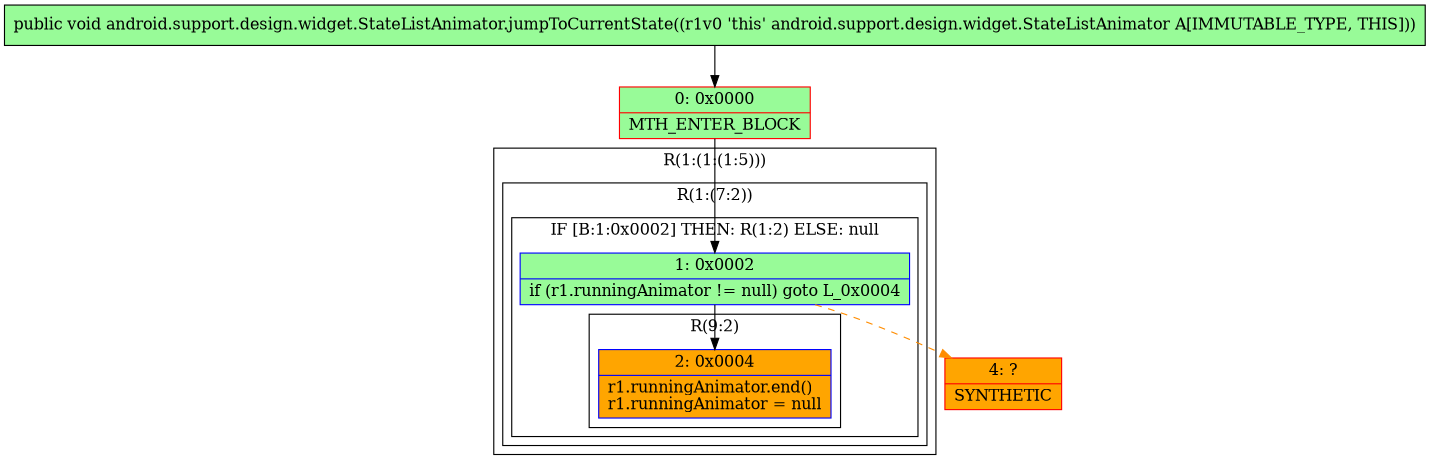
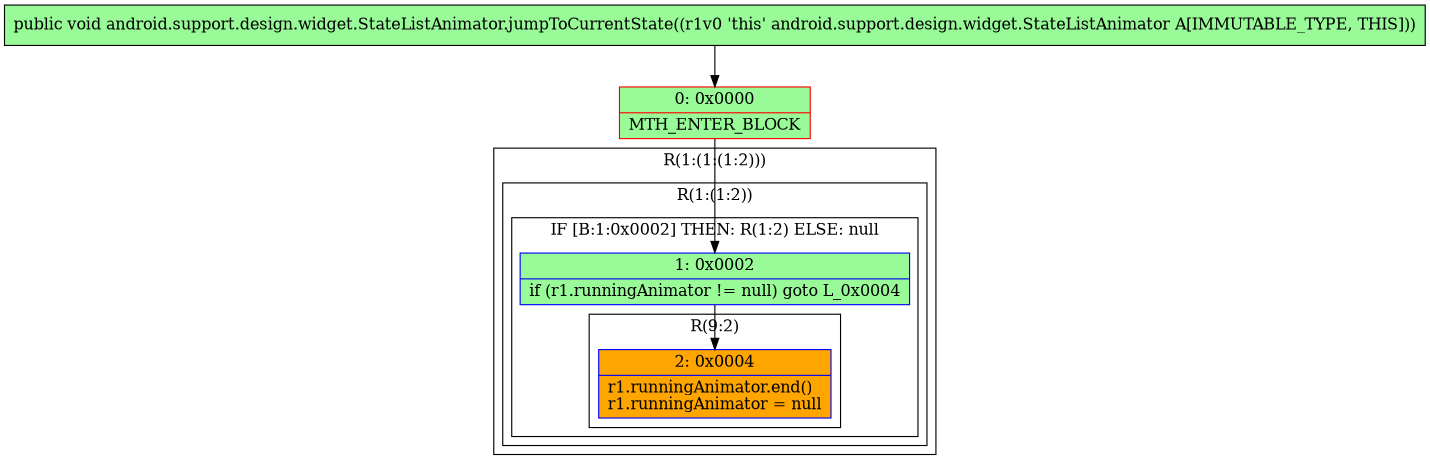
(715, 161) -> (715, 161)
(715, 196) -> (715, 196)
(1003, 384) -> none
